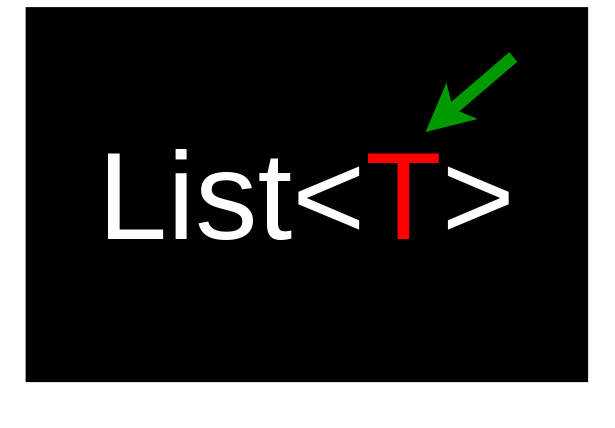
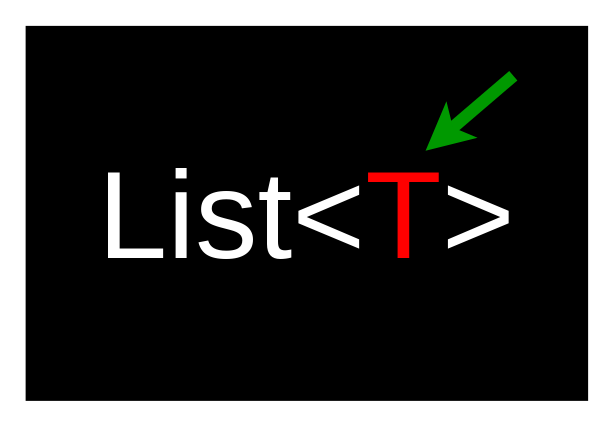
(307, 194) -> (307, 213)
